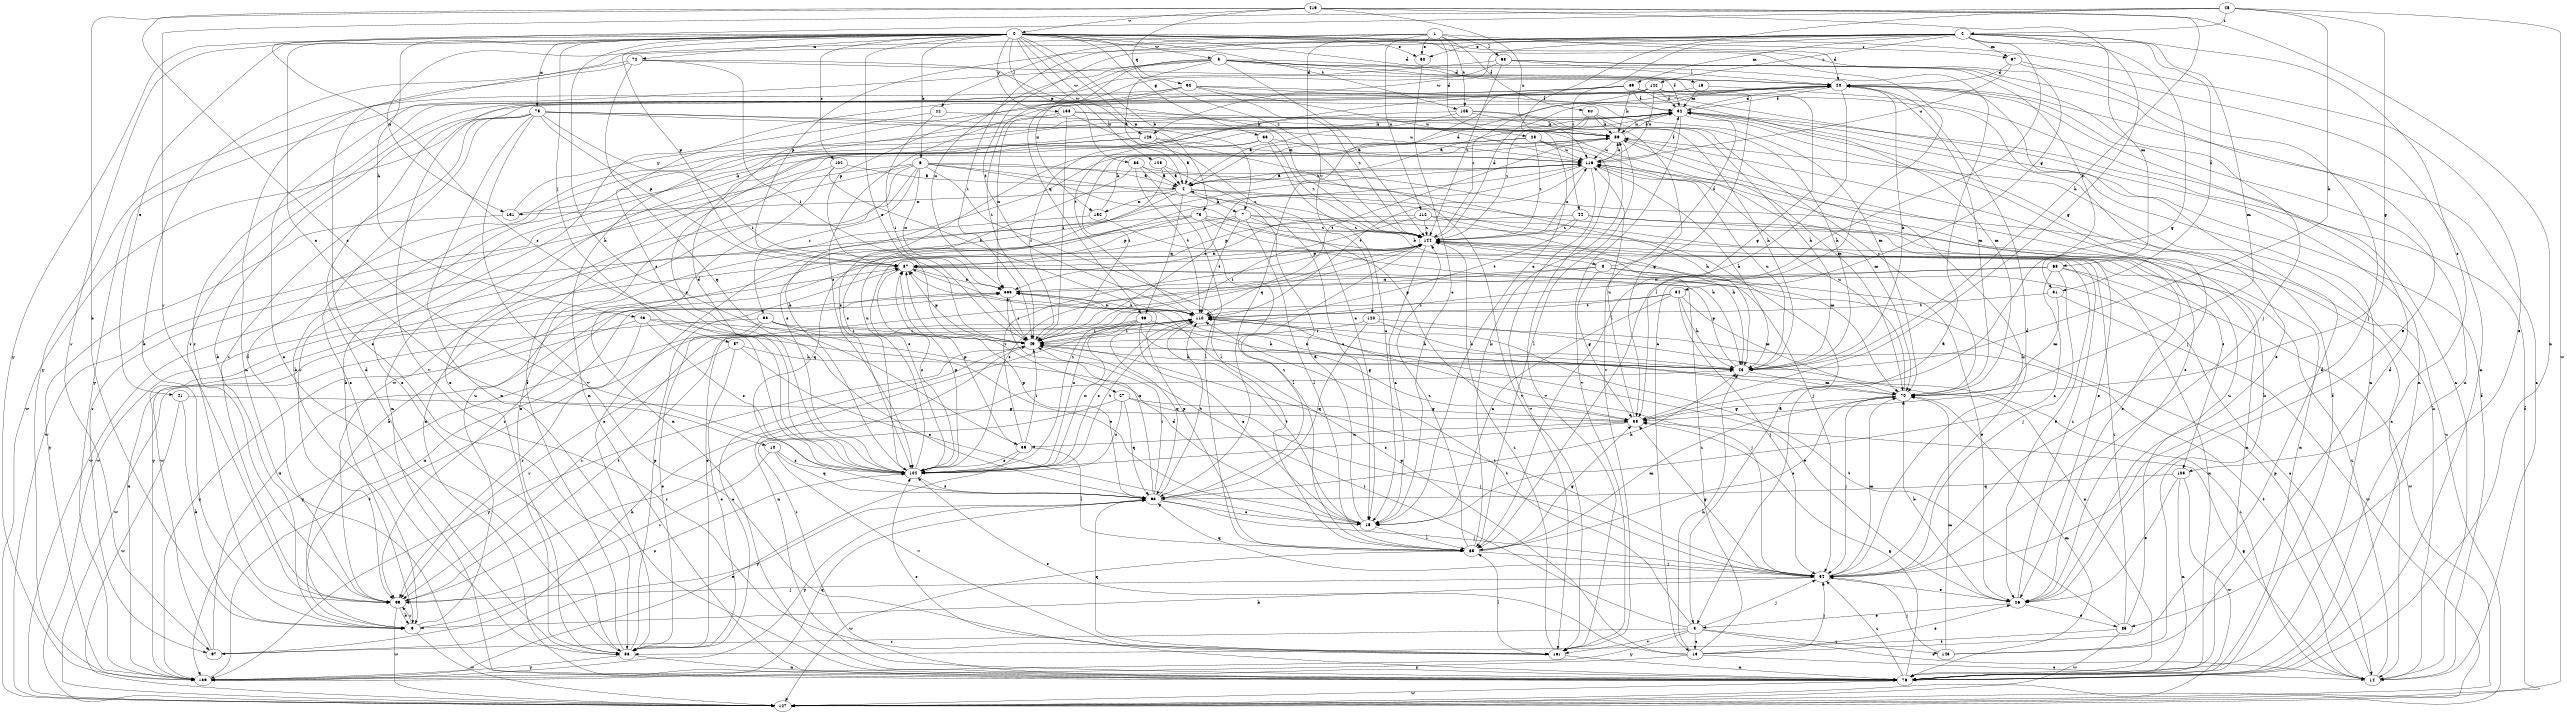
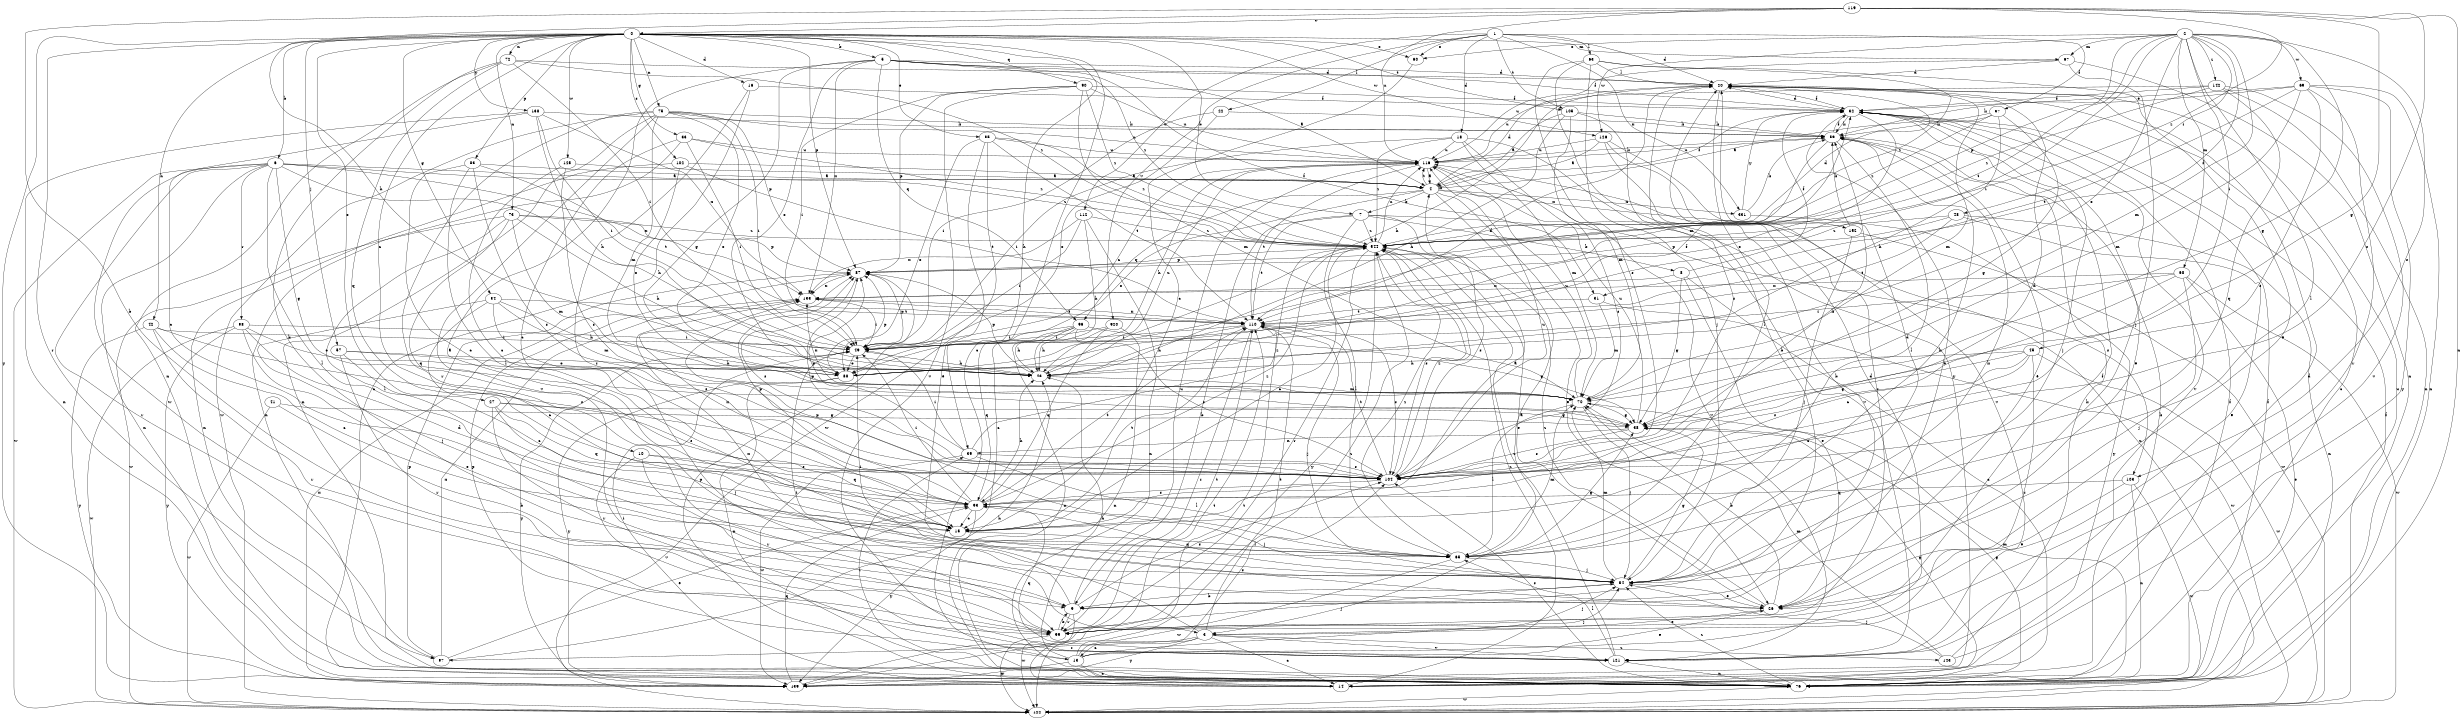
(1313, 8) -> (1852, 8)
(2103, 31) -> (2216, 243)
(394, 43) -> none
(1157, 47) -> (841, 47)
(1864, 47) -> (1582, 47)
(1755, 60) -> (2298, 60)
(1081, 88) -> none
(1641, 99) -> (2139, 99)
(1694, 99) -> (1323, 99)
(1590, 111) -> (1998, 111)
(1534, 137) -> (1460, 137)
(1662, 148) -> (1643, 163)
(909, 159) -> (1949, 398)
(511, 215) -> (1742, 215)
(1581, 215) -> (1956, 215)
(1333, 228) -> (1692, 231)
(1944, 234) -> (597, 391)
(1428, 241) -> (1375, 247)
(1879, 254) -> (1621, 260)
(1008, 292) -> (807, 299)
(972, 314) -> none
(643, 318) -> (151, 325)
(1371, 318) -> (1114, 325)
(1086, 396) -> (1204, 402)
(162, 461) -> (410, 467)
(1793, 473) -> (1493, 480)
(2210, 473) -> (2296, 480)
(758, 564) -> (763, 570)
(1111, 583) -> (1310, 606)
(2069, 615) -> (1293, 577)
(1942, 642) -> (920, 260)
(1557, 654) -> (1617, 661)
(1317, 671) -> (1106, 674)
(783, 706) -> (1037, 712)
